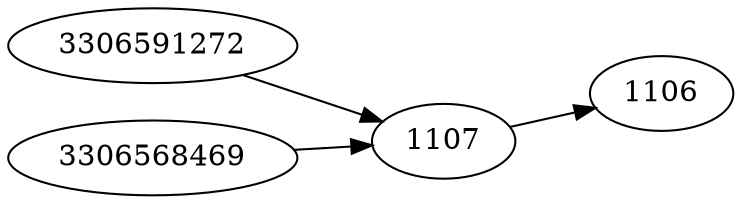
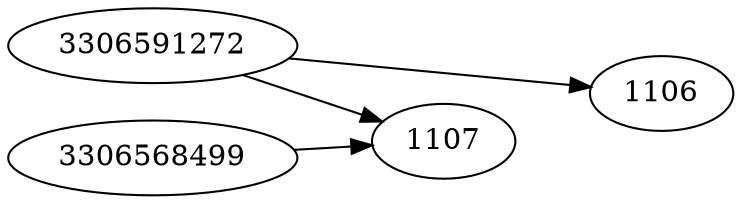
(543, 120) -> (429, 72)
(153, 158) -> (153, 158)
